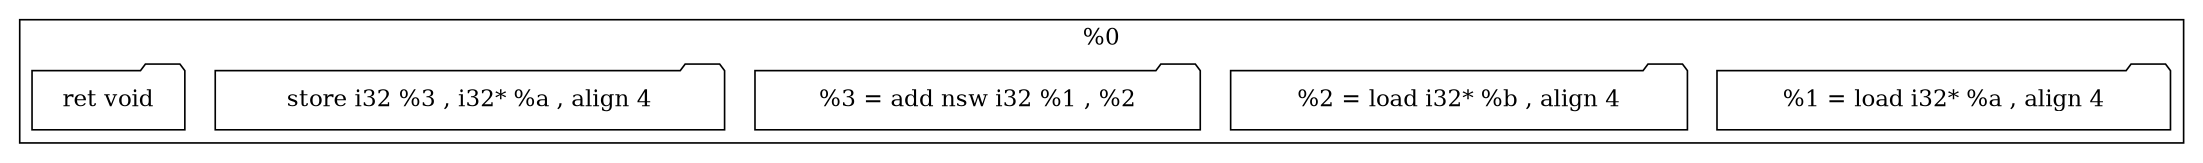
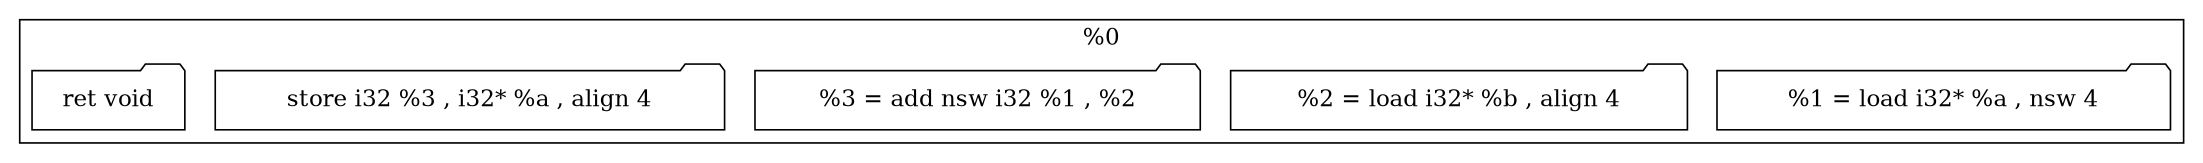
(1944, 100) -> (1944, 100)
